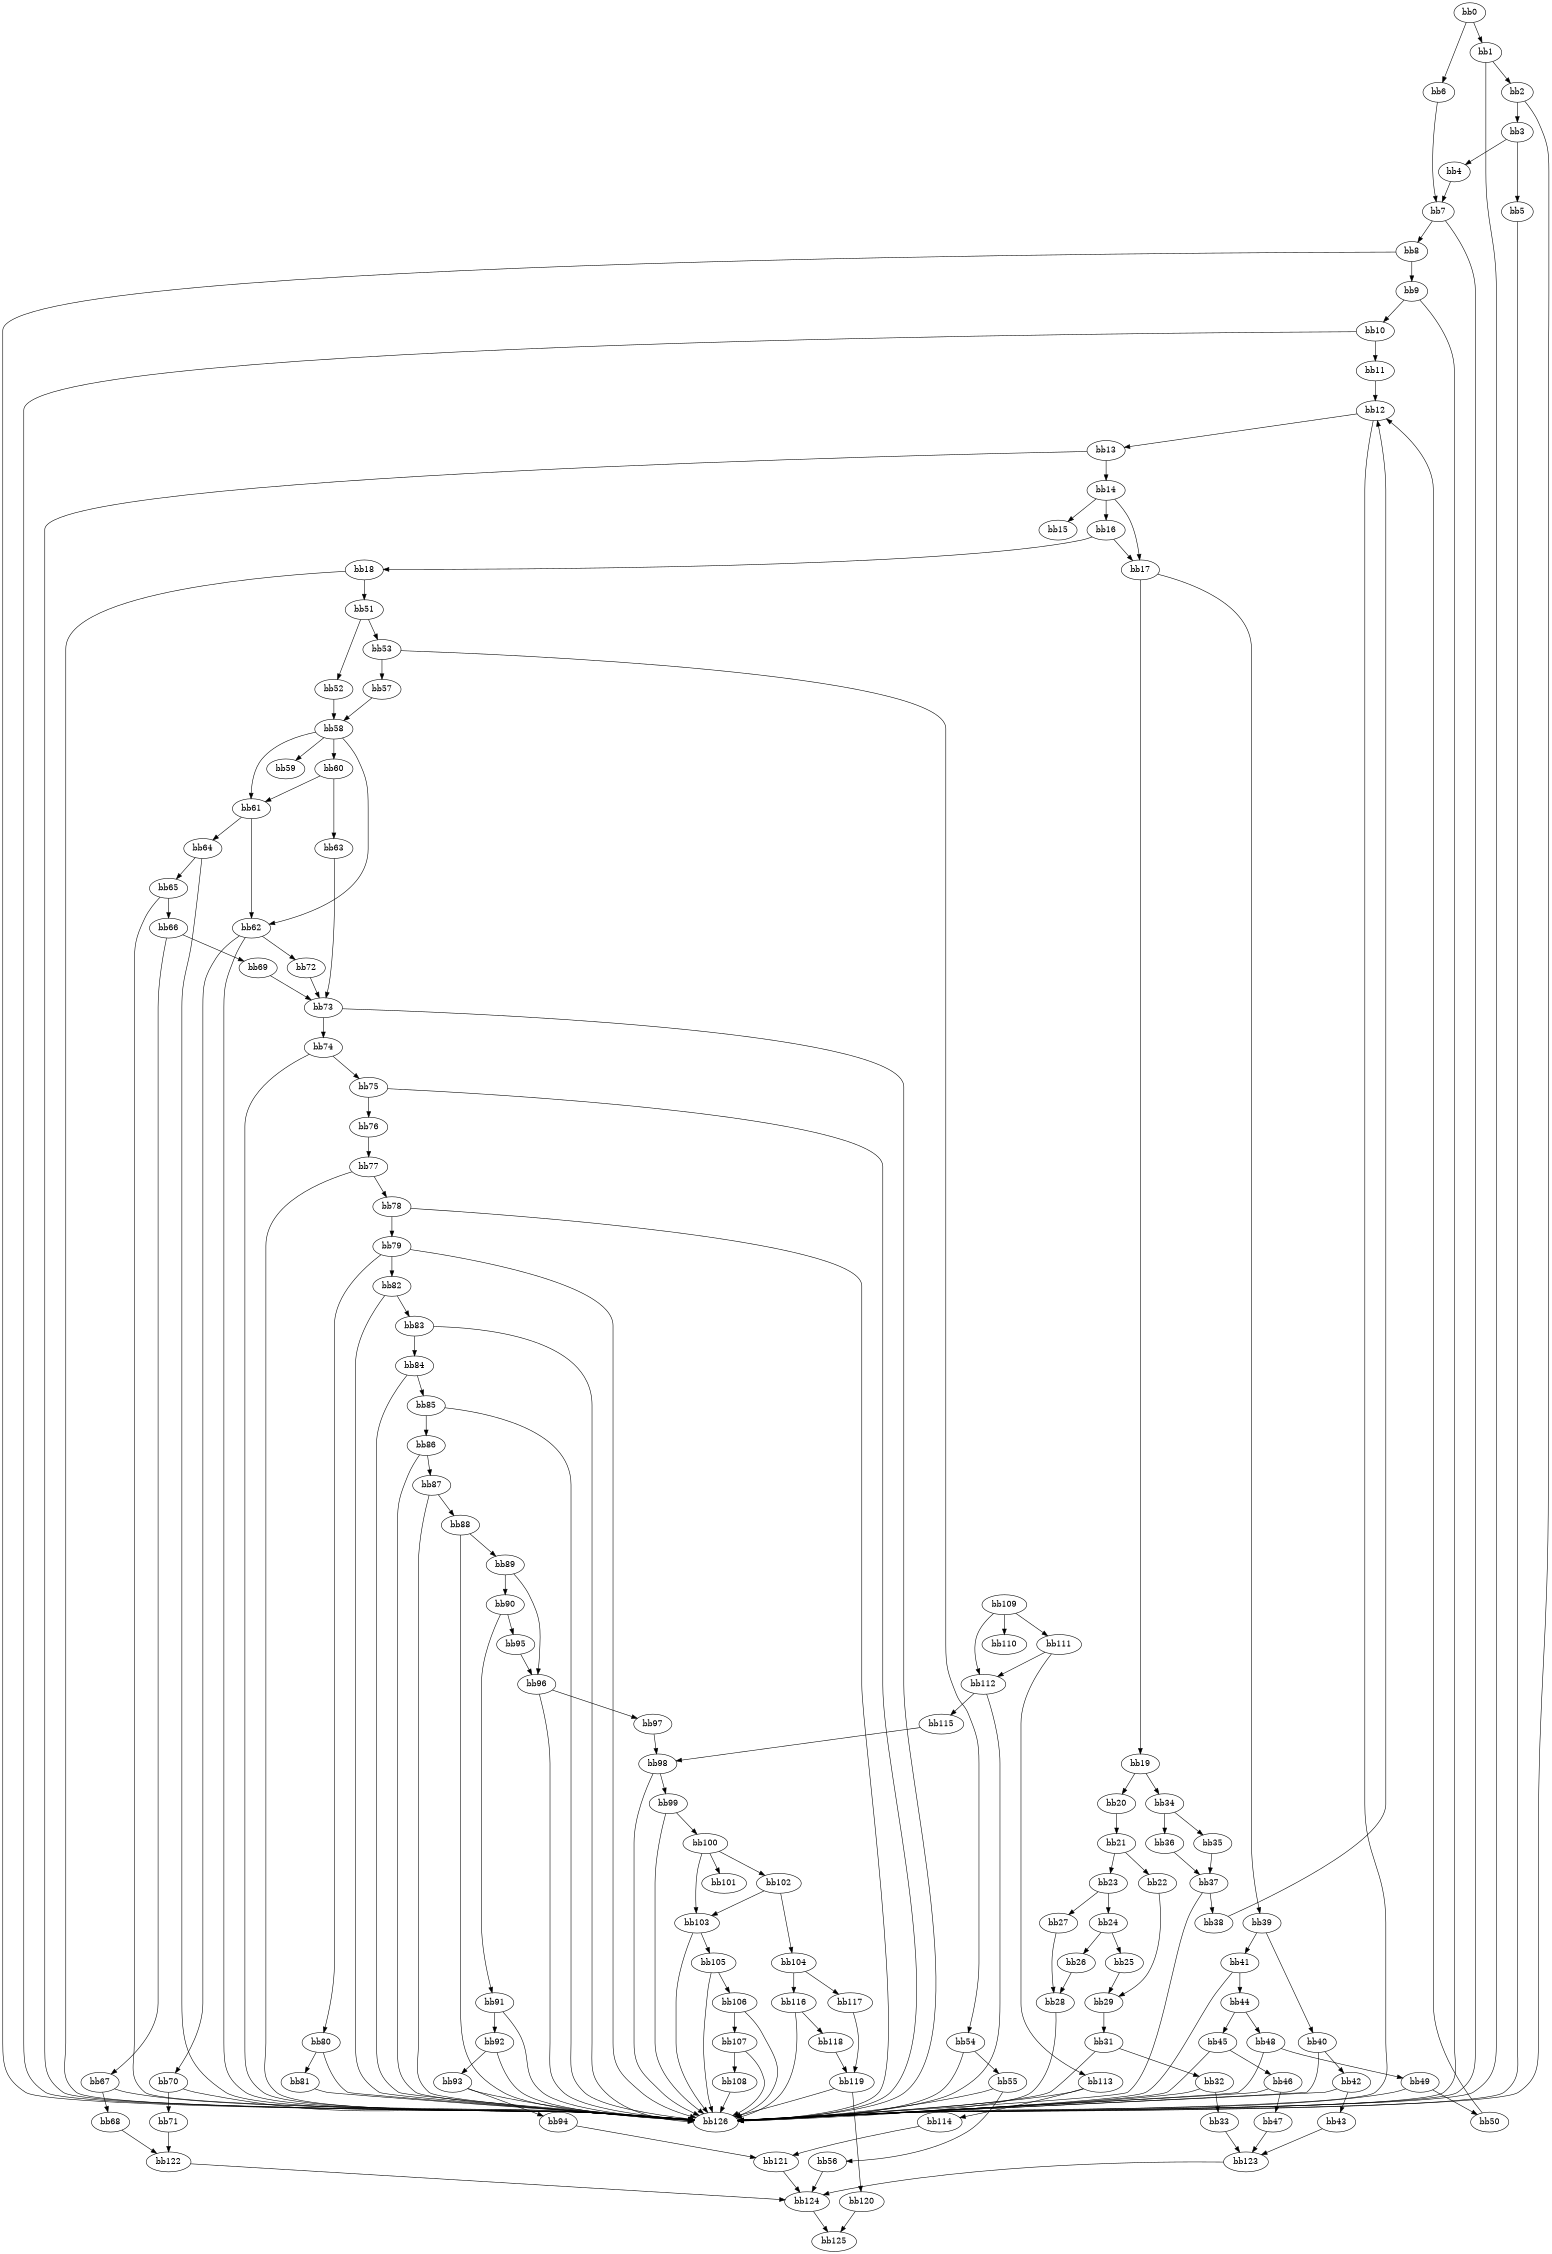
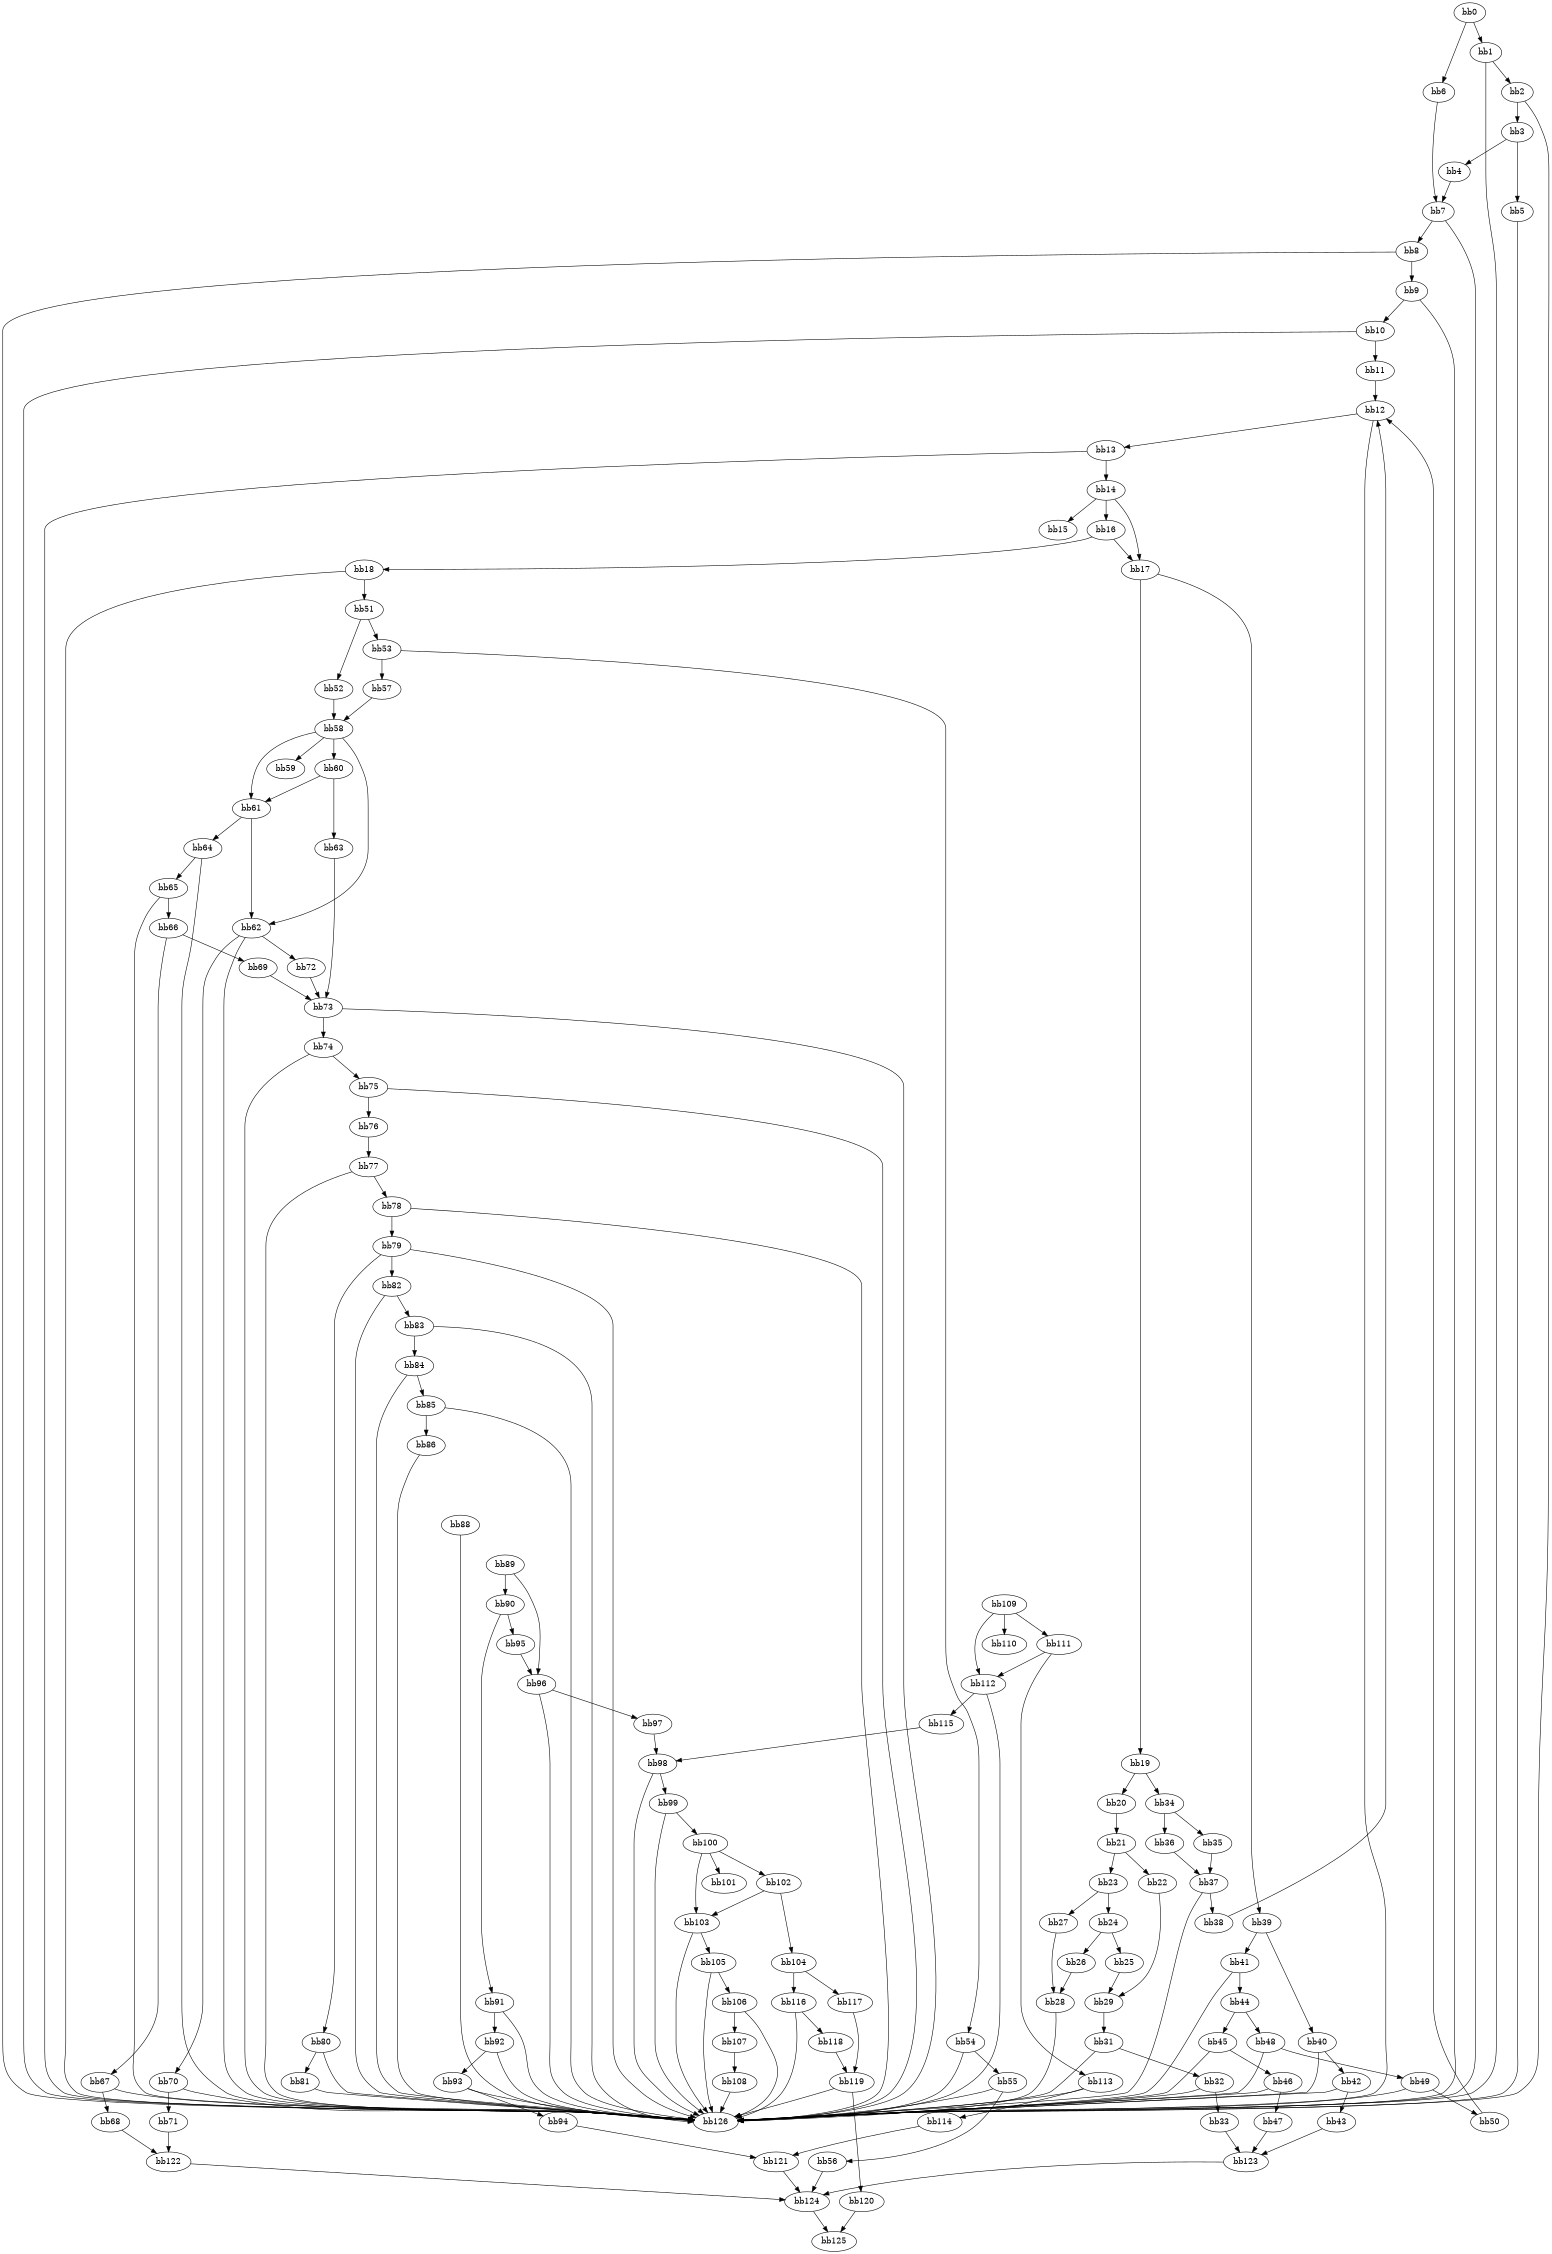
(432, 1485) -> none
(481, 1543) -> none
(764, 2085) -> none
